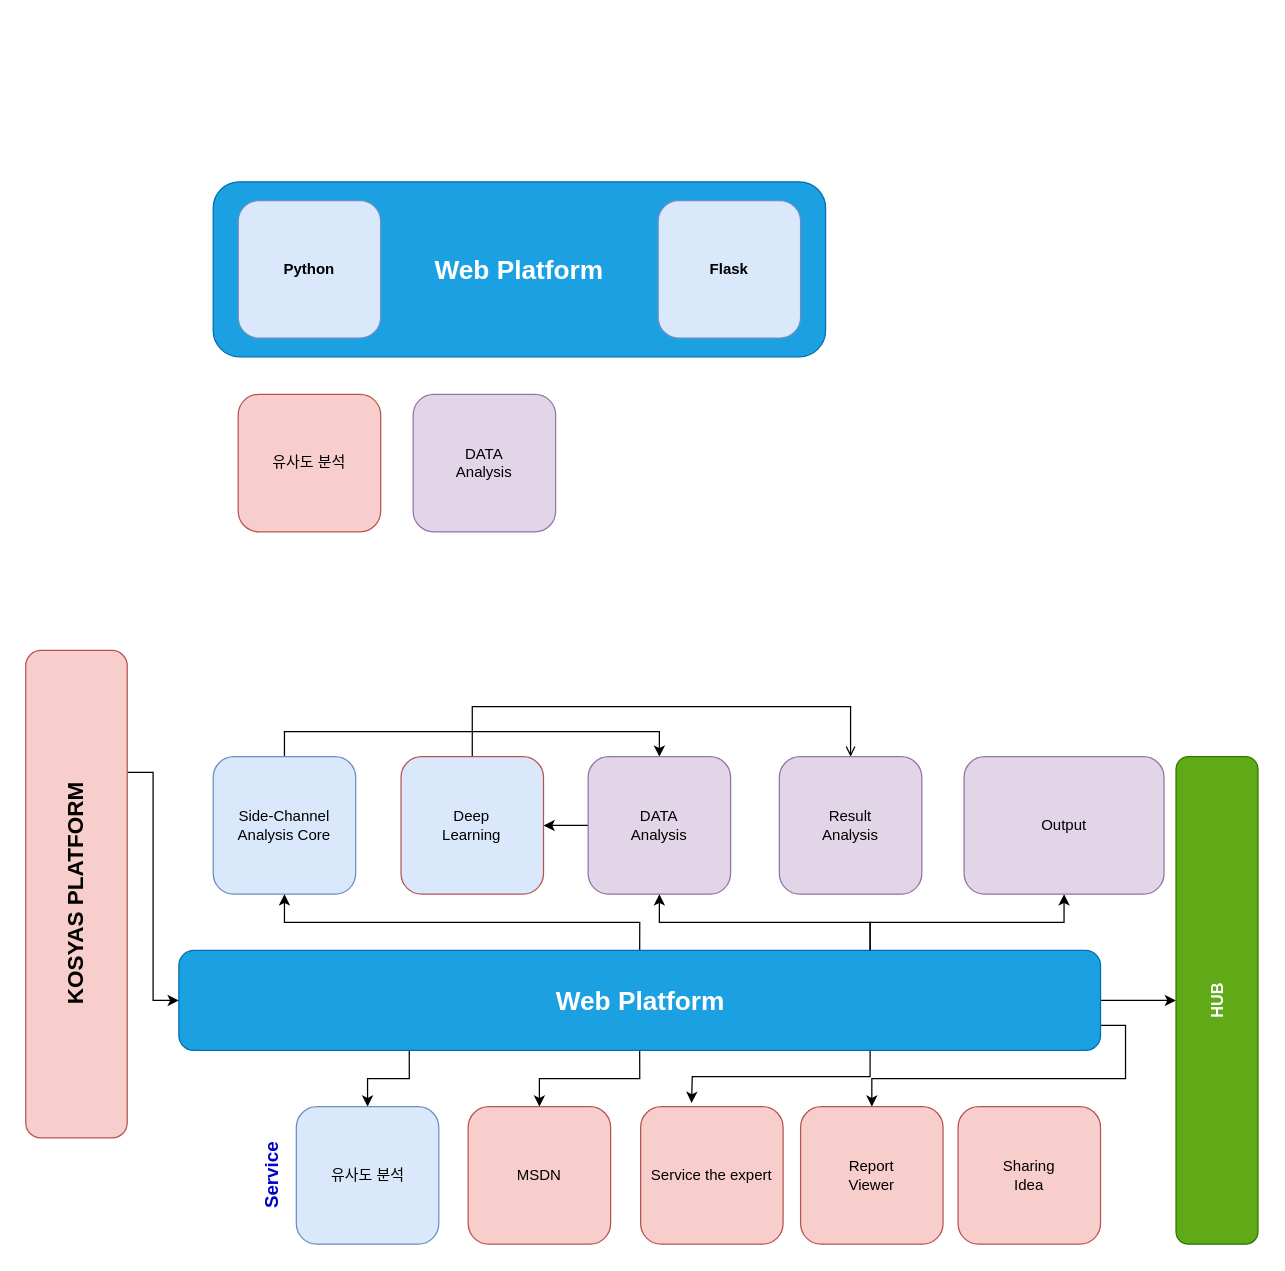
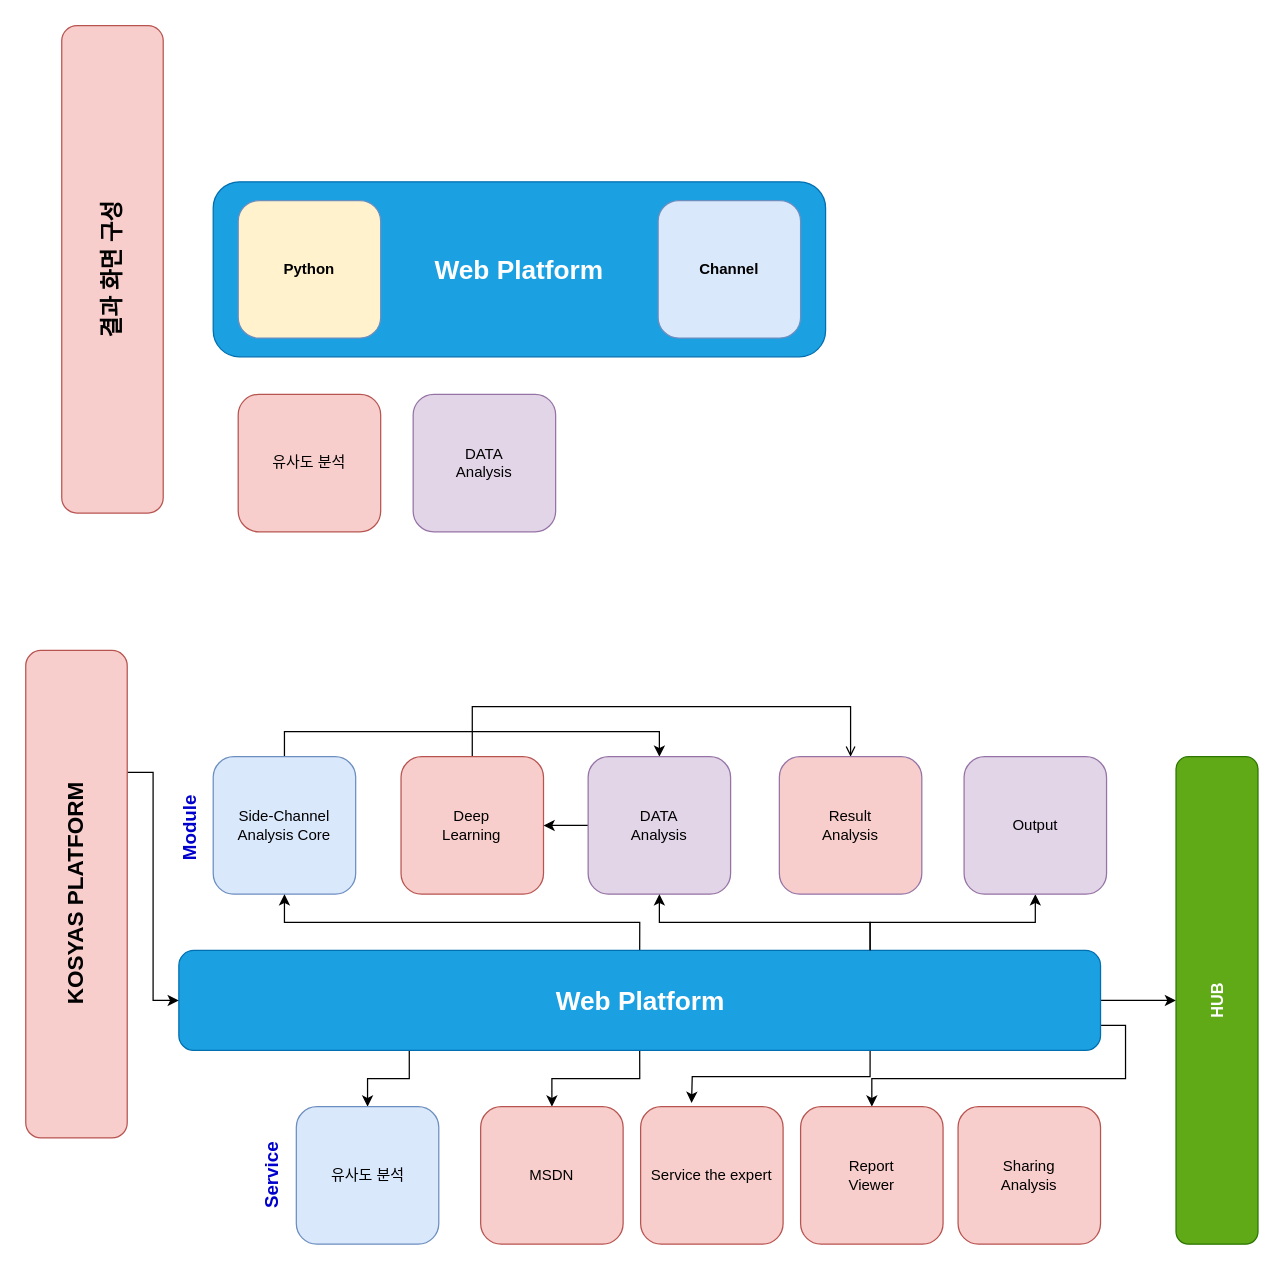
none -> (112, 269)
(309, 269) -> (309, 269)
(729, 269) -> (729, 269)
(472, 826) -> (472, 826)
(851, 826) -> (851, 826)
(1064, 826) -> (1035, 826)
none -> (188, 829)
(539, 1176) -> (552, 1176)
(1029, 1176) -> (1029, 1176)
